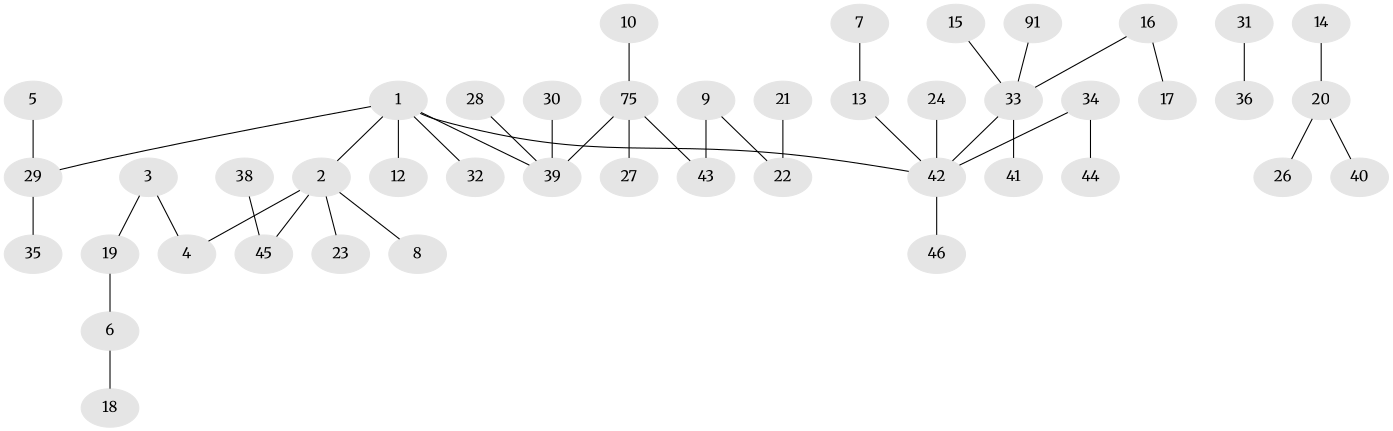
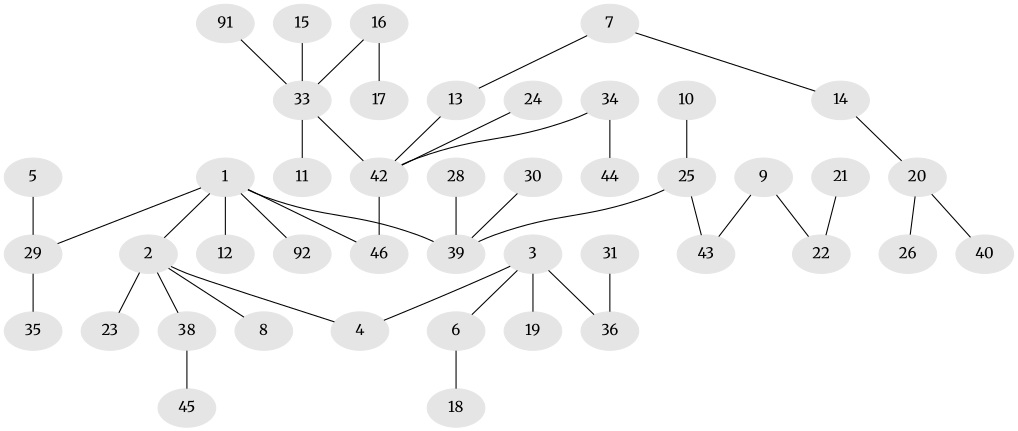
none -> (725, 62)
(629, 100) -> (687, 177)
(663, 148) -> (302, 216)
(475, 177) -> (302, 254)
(629, 177) -> none
(1014, 177) -> (302, 177)
(293, 216) -> (168, 293)
(110, 293) -> (495, 293)
none -> (571, 293)
